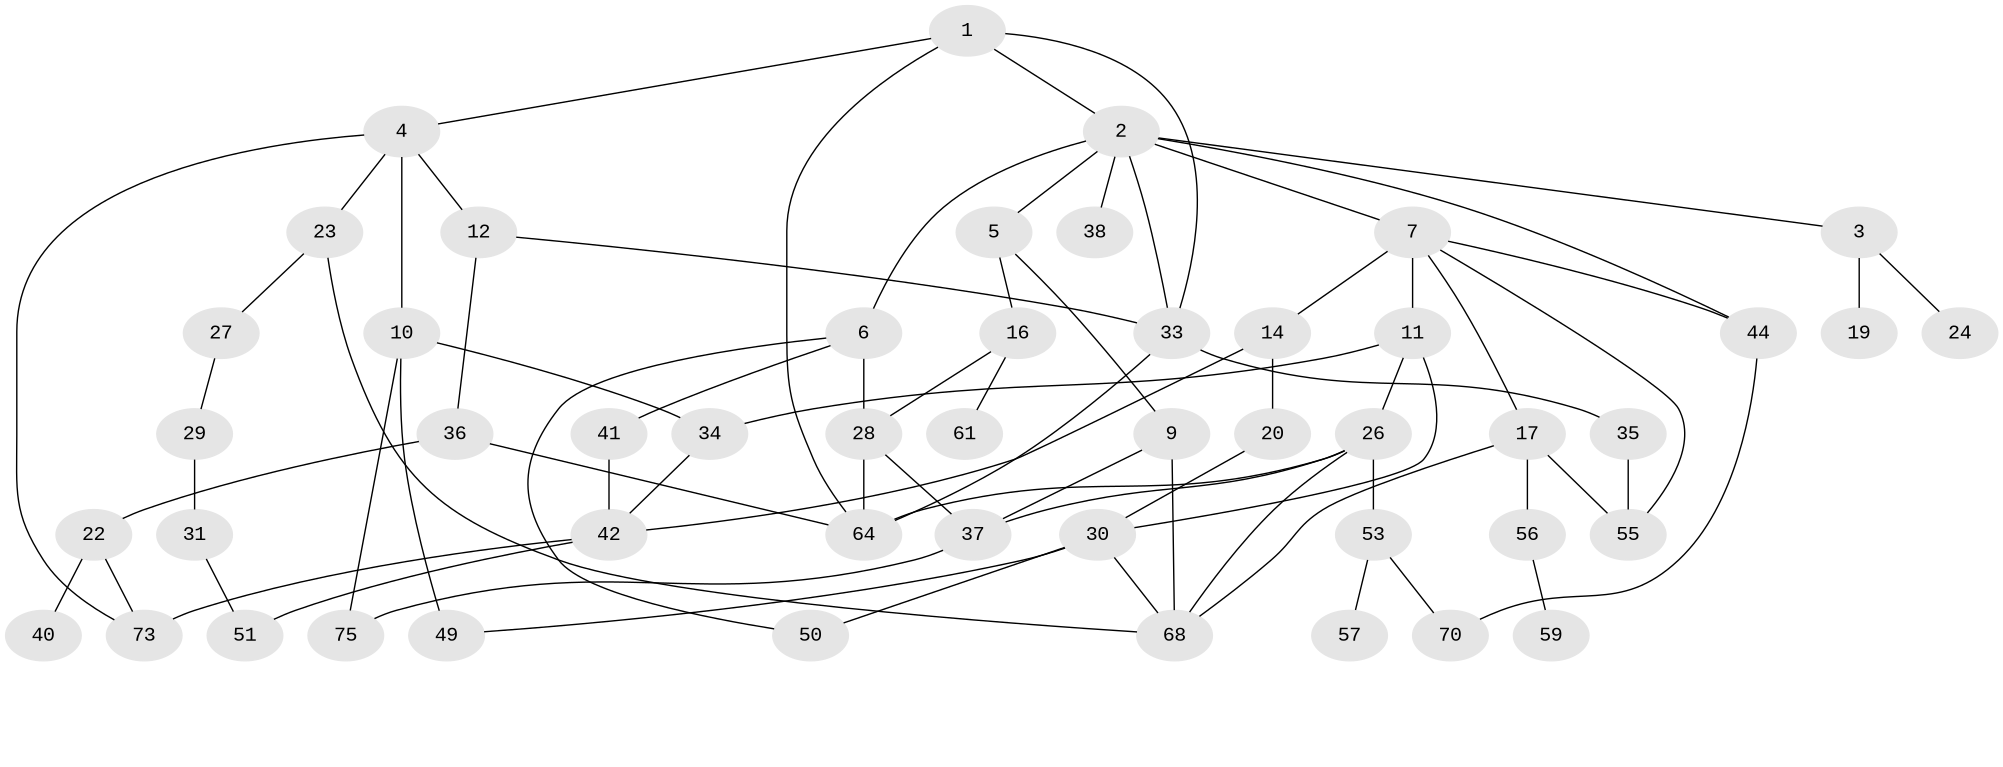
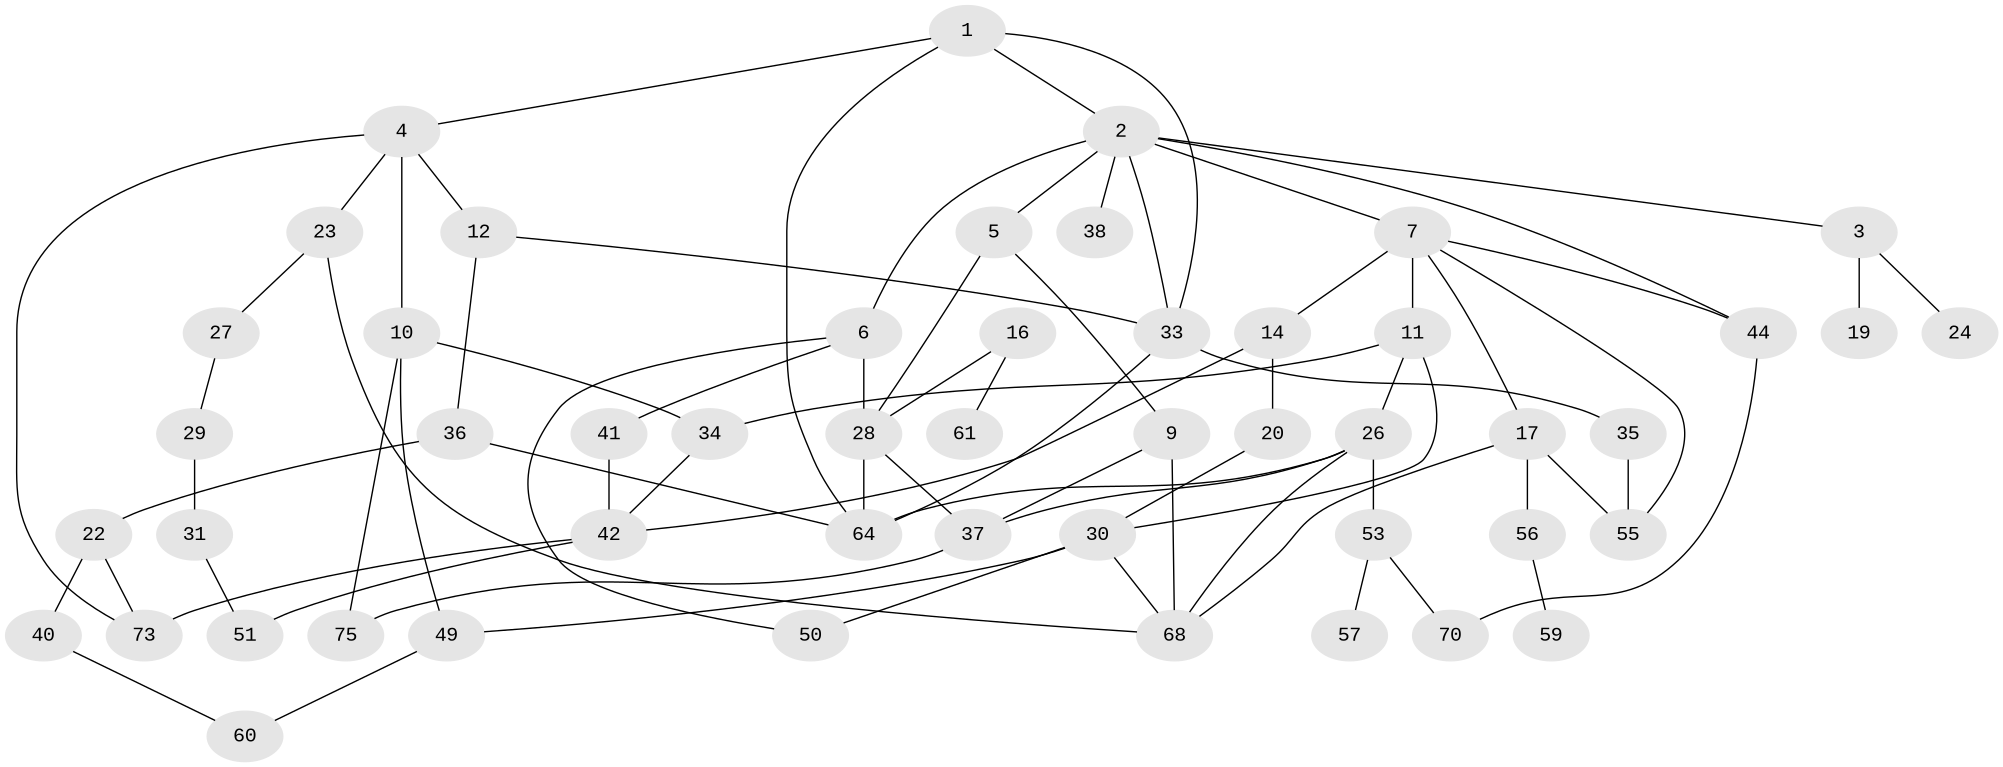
(1006, 283) -> (930, 334)
none -> (245, 736)
